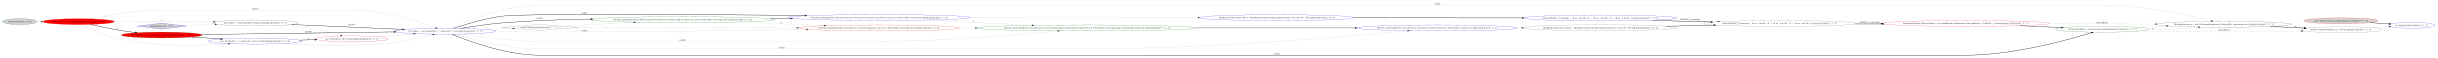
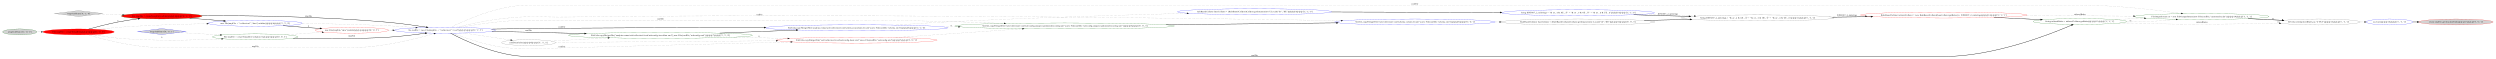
none -> (79, 14)
(2380, 23) -> (2415, 22)
(540, 27) -> (529, 43)
